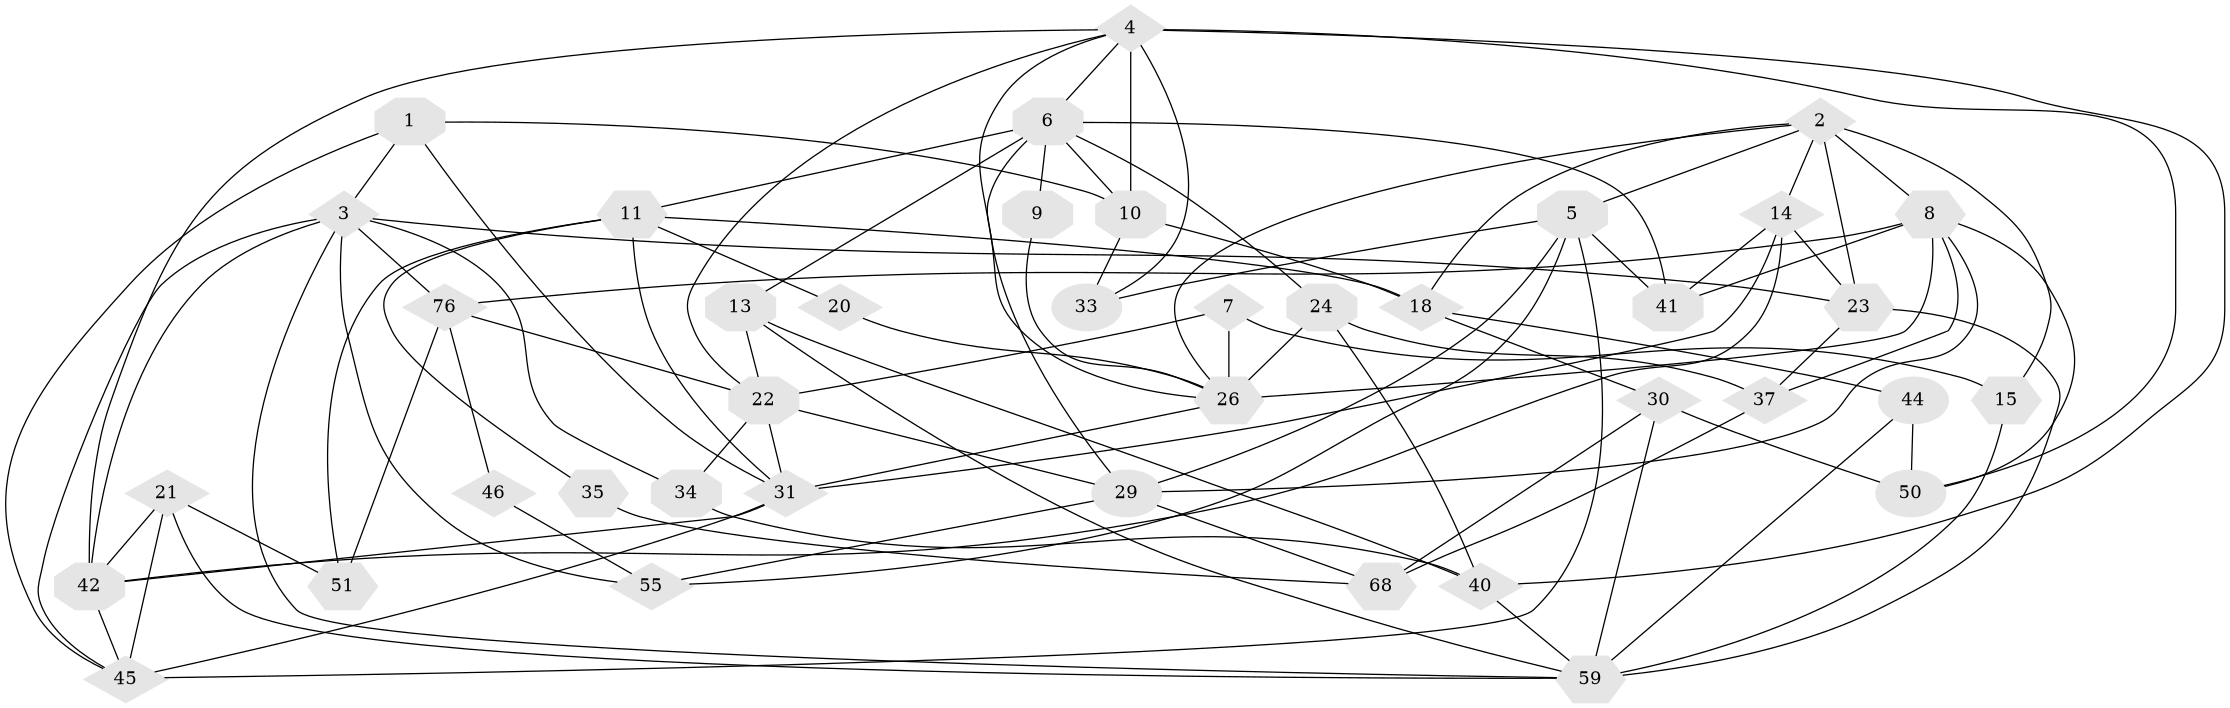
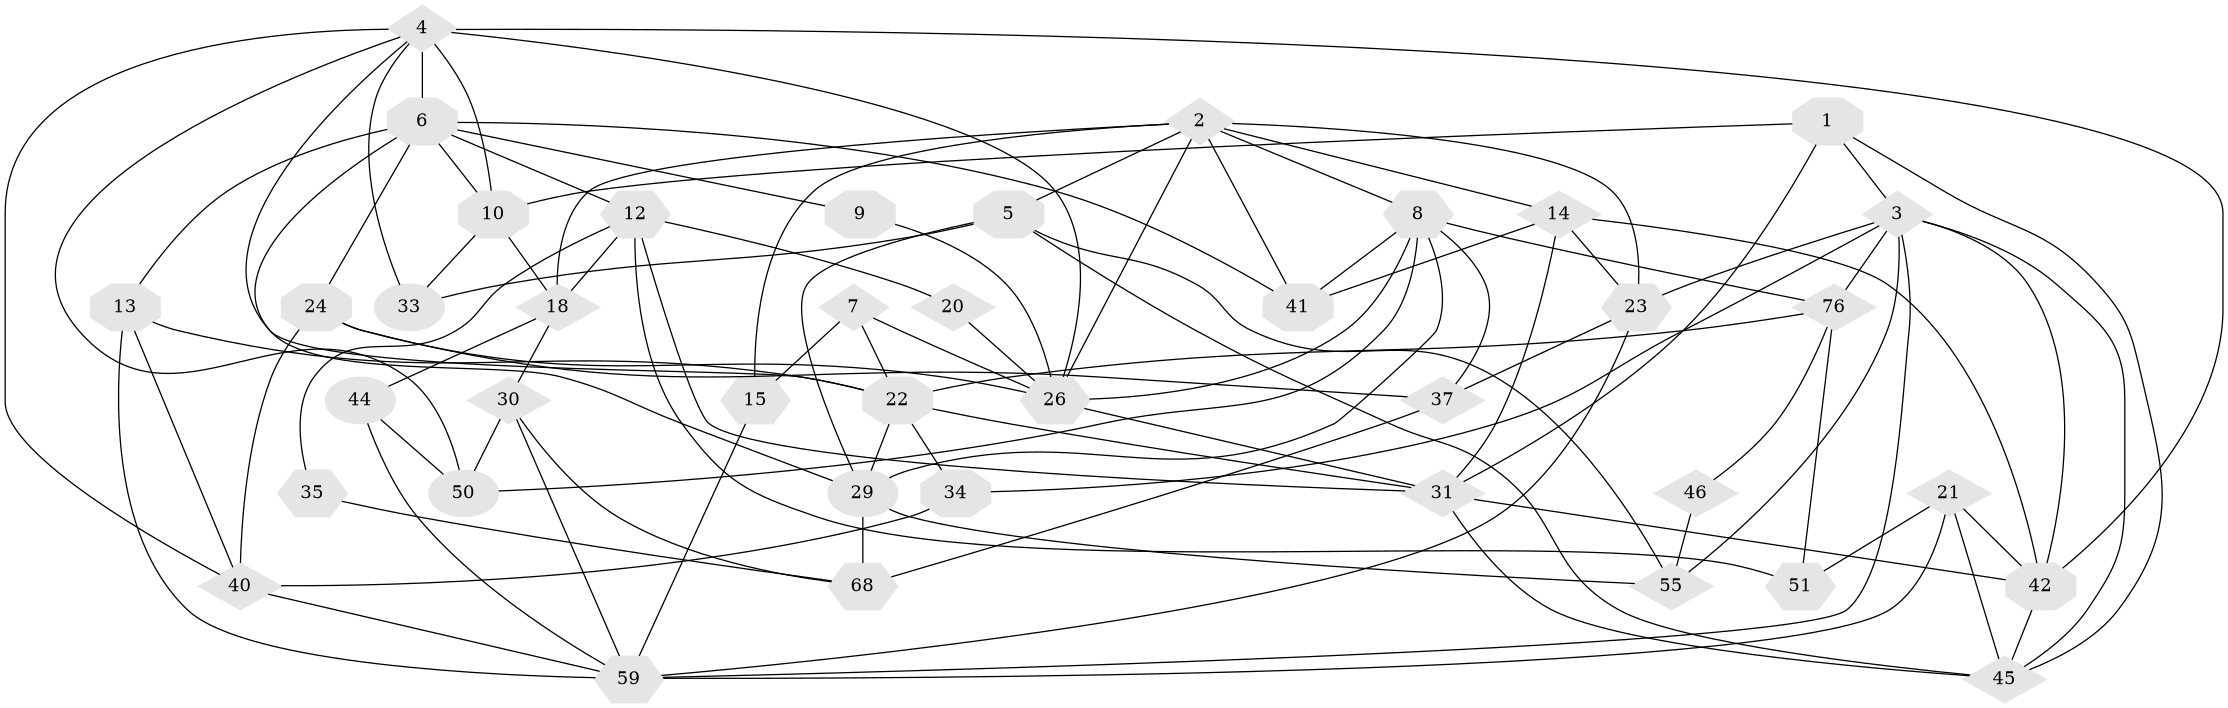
(632, 214) -> (636, 214)
(1612, 253) -> (1247, 211)
